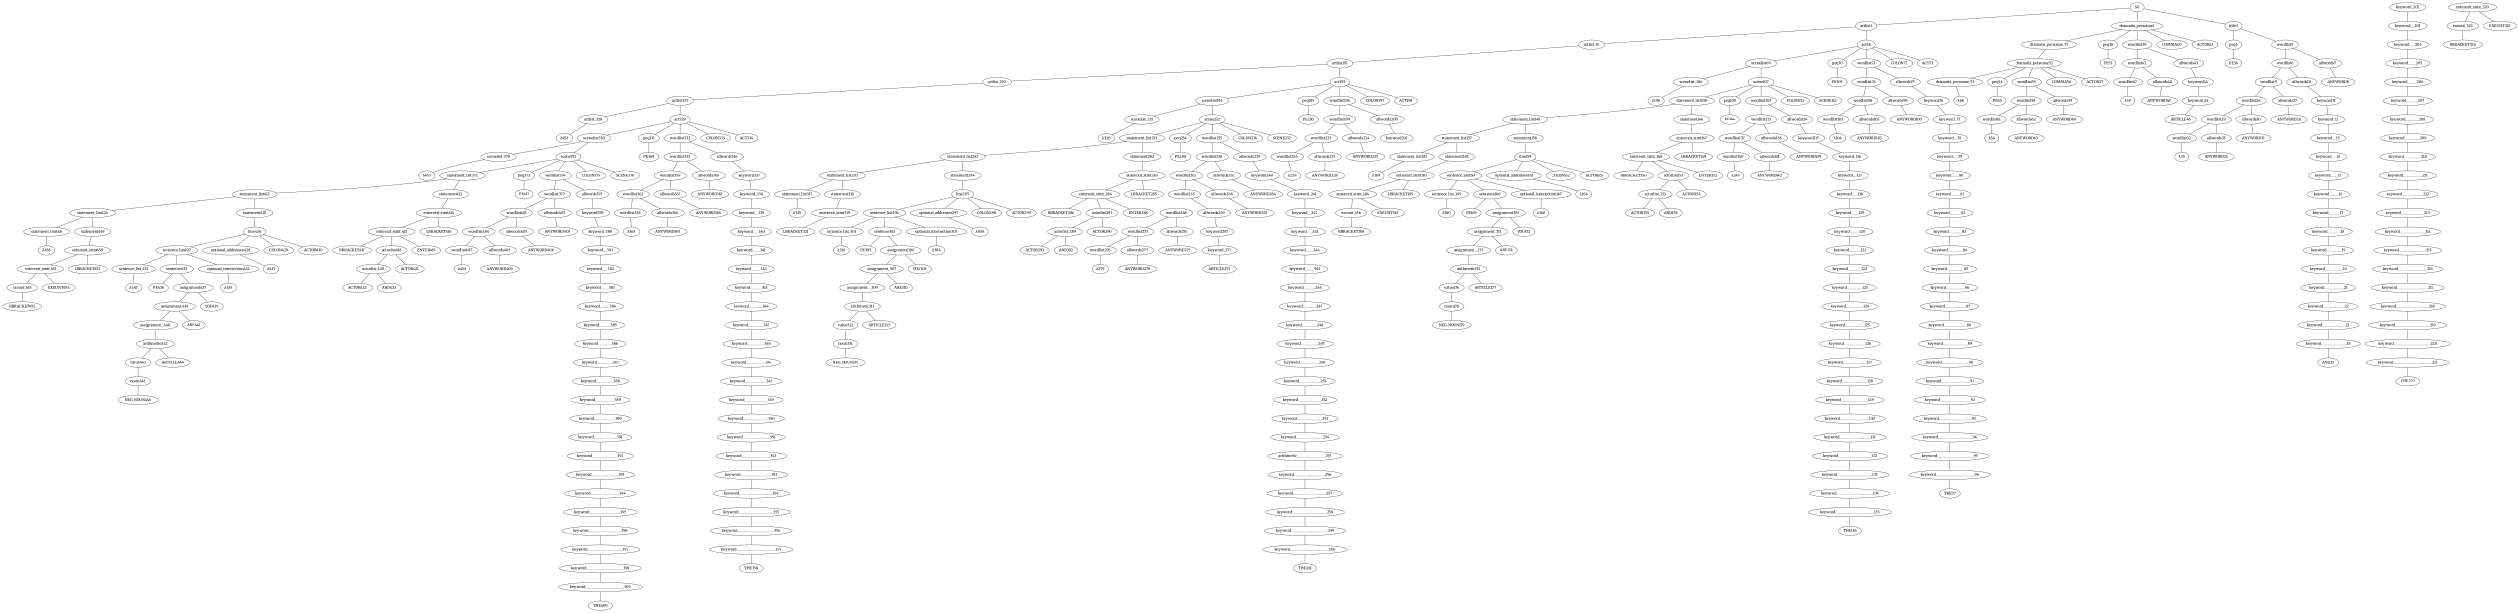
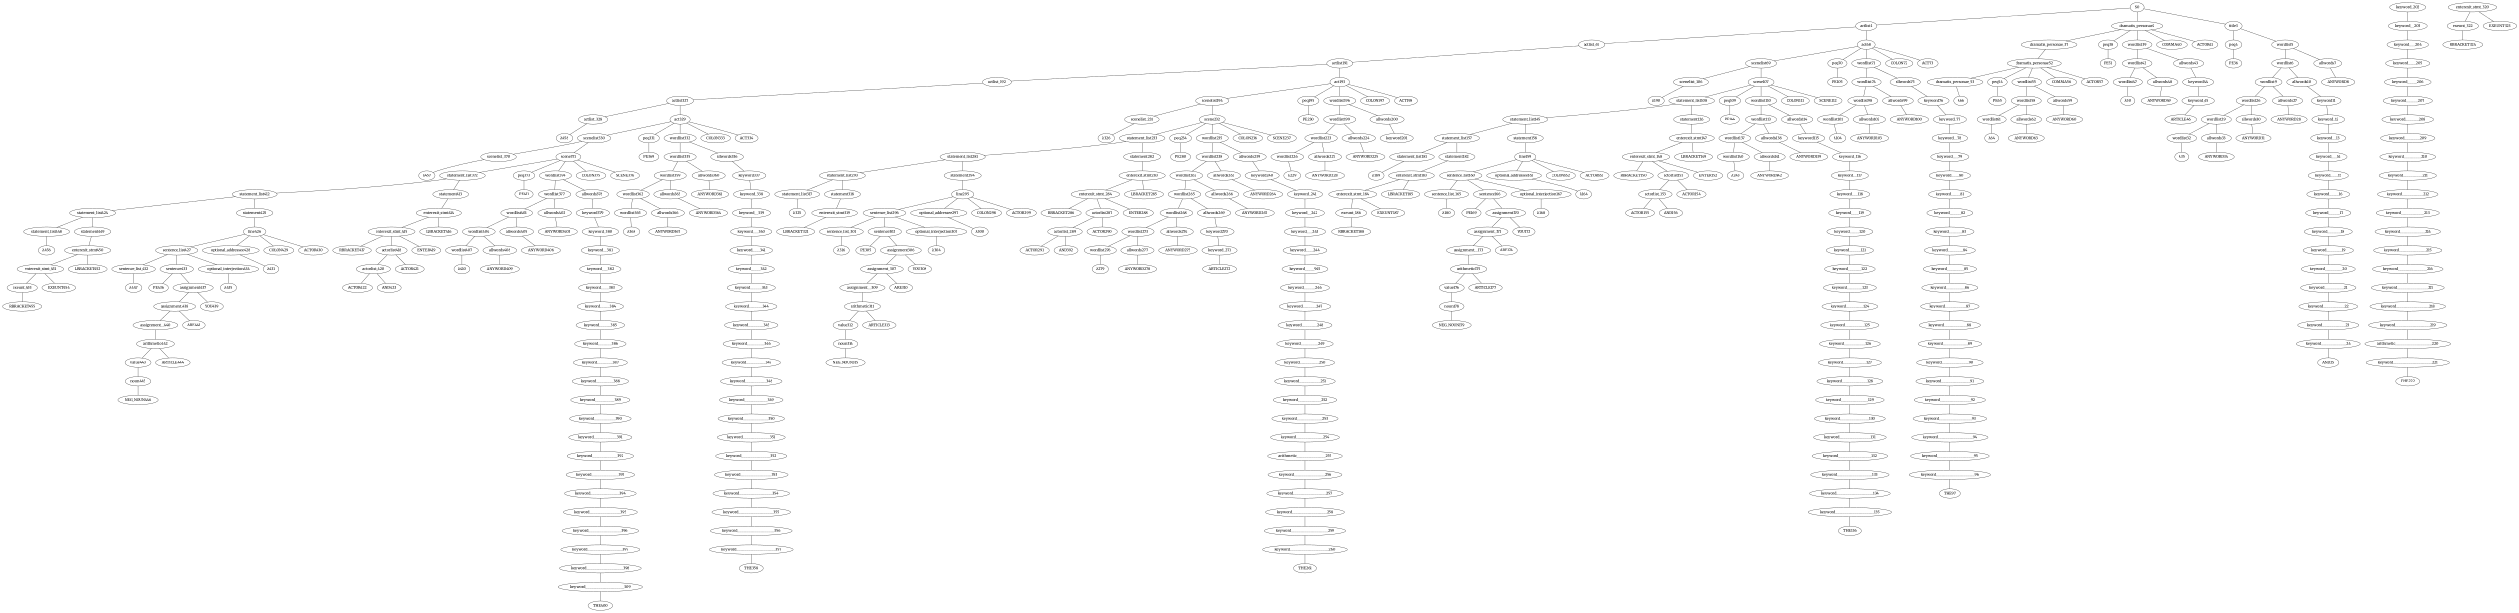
(1692, 119) -> (1692, 119)
none -> (1180, 204)
(2408, 344) -> (2408, 344)
